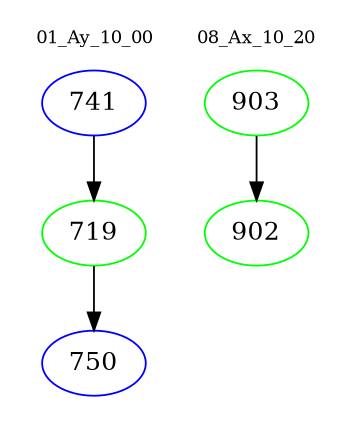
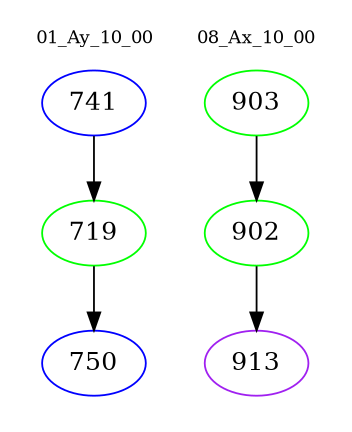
(257, 39) -> (257, 39)
none -> (257, 363)
